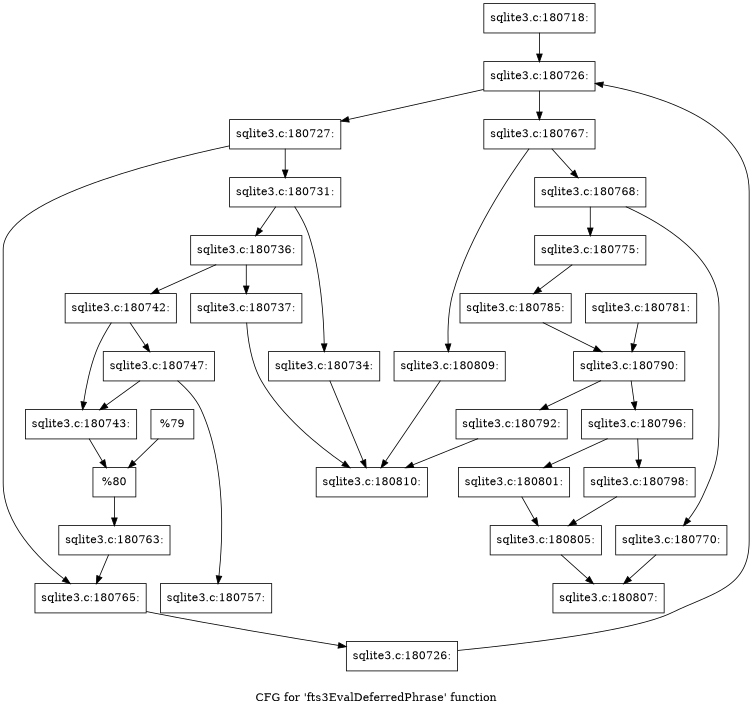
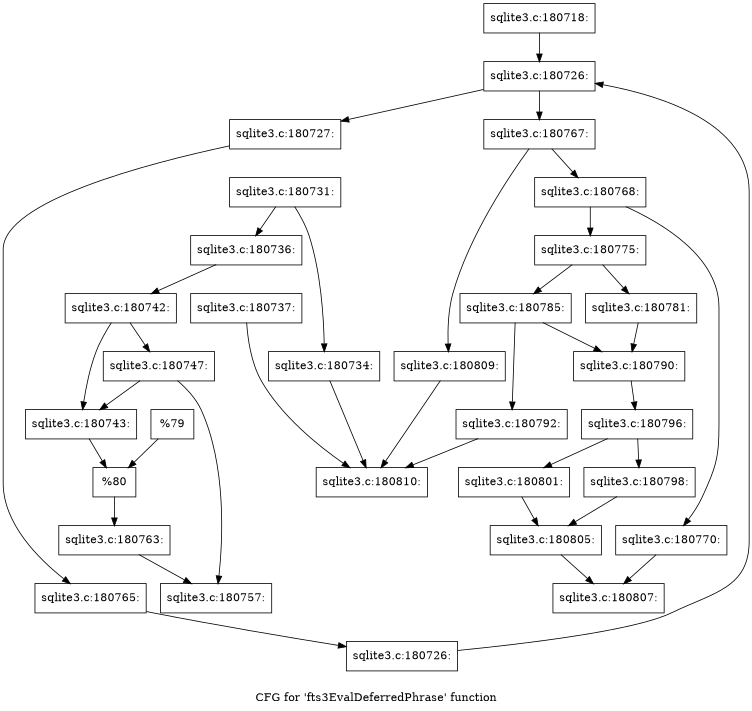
(285, 159) -> none
(246, 275) -> none
none -> (613, 276)
(574, 393) -> (514, 362)
(104, 566) -> (162, 567)
